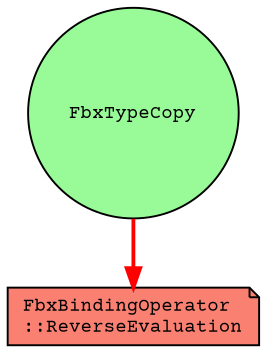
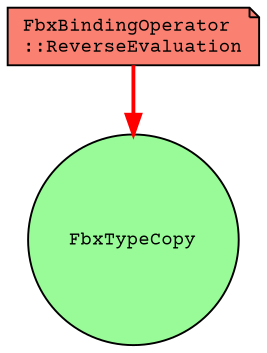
(133, 243) -> (133, 90)
